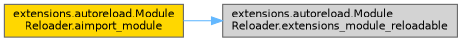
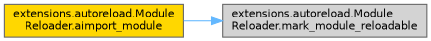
(340, 21) -> (325, 21)
